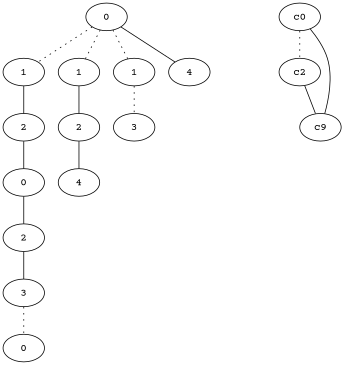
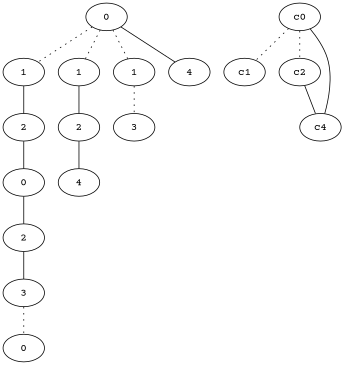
none -> (245, 72)
(320, 127) -> (320, 127)
